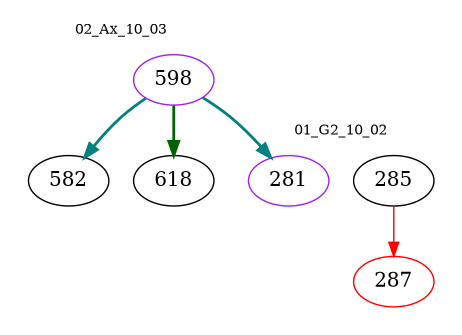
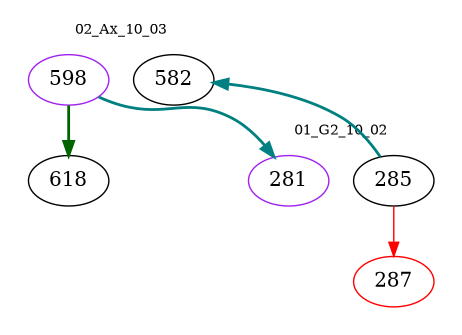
(118, 120) -> (313, 104)
